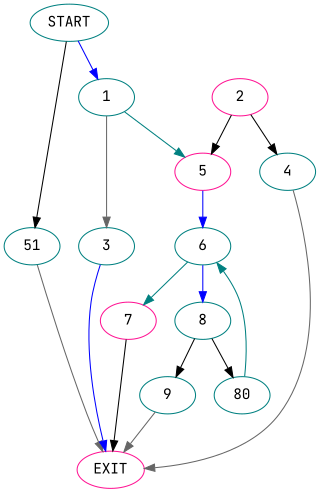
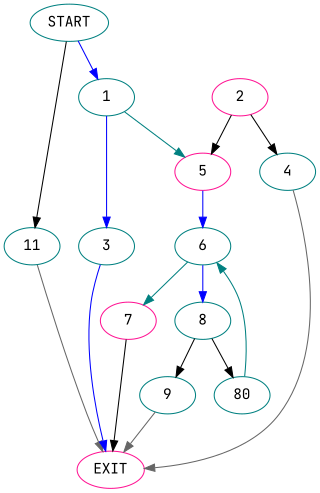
(107, 166) -> (107, 166)
(32, 246) -> (32, 246)
